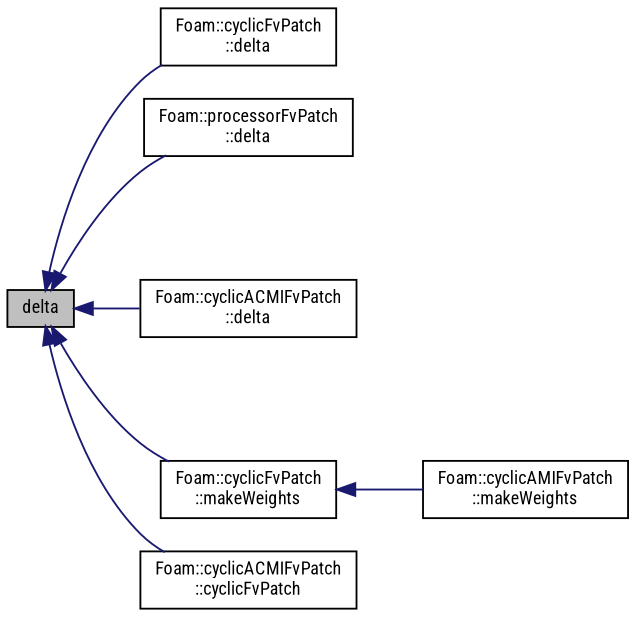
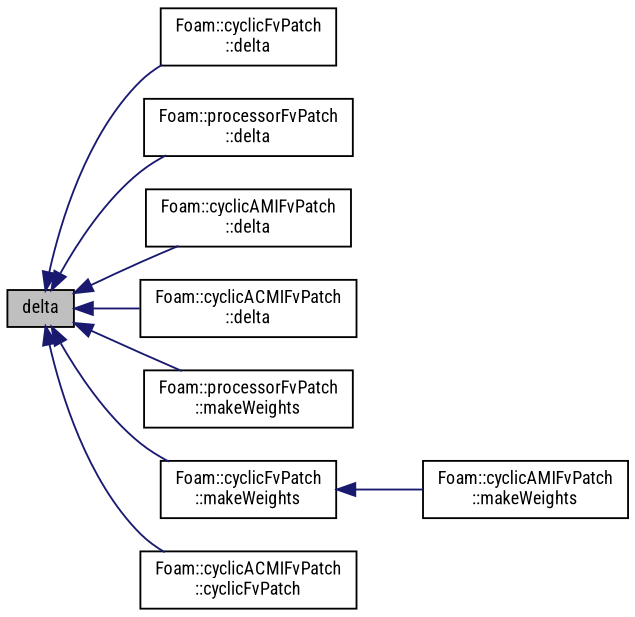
none -> (248, 218)
none -> (248, 399)
